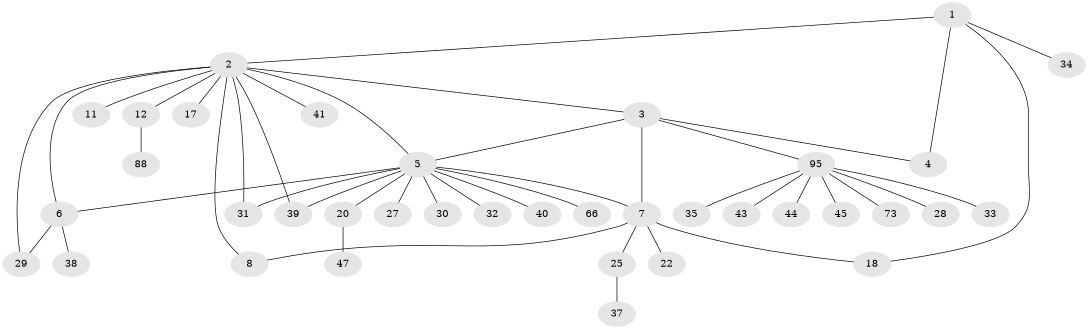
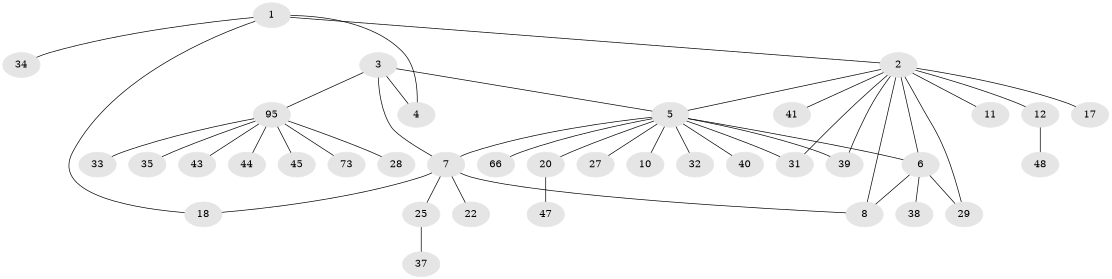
(435, 90) -> none
(141, 165) -> (1040, 165)
none -> (893, 190)
(443, 214) -> (645, 165)
